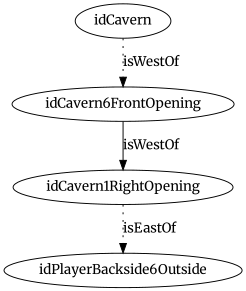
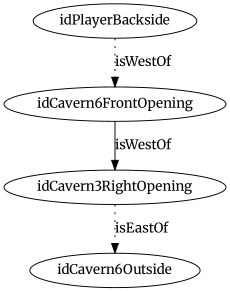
(123, 21) -> (115, 21)
(123, 187) -> (115, 187)
(123, 270) -> (115, 270)
